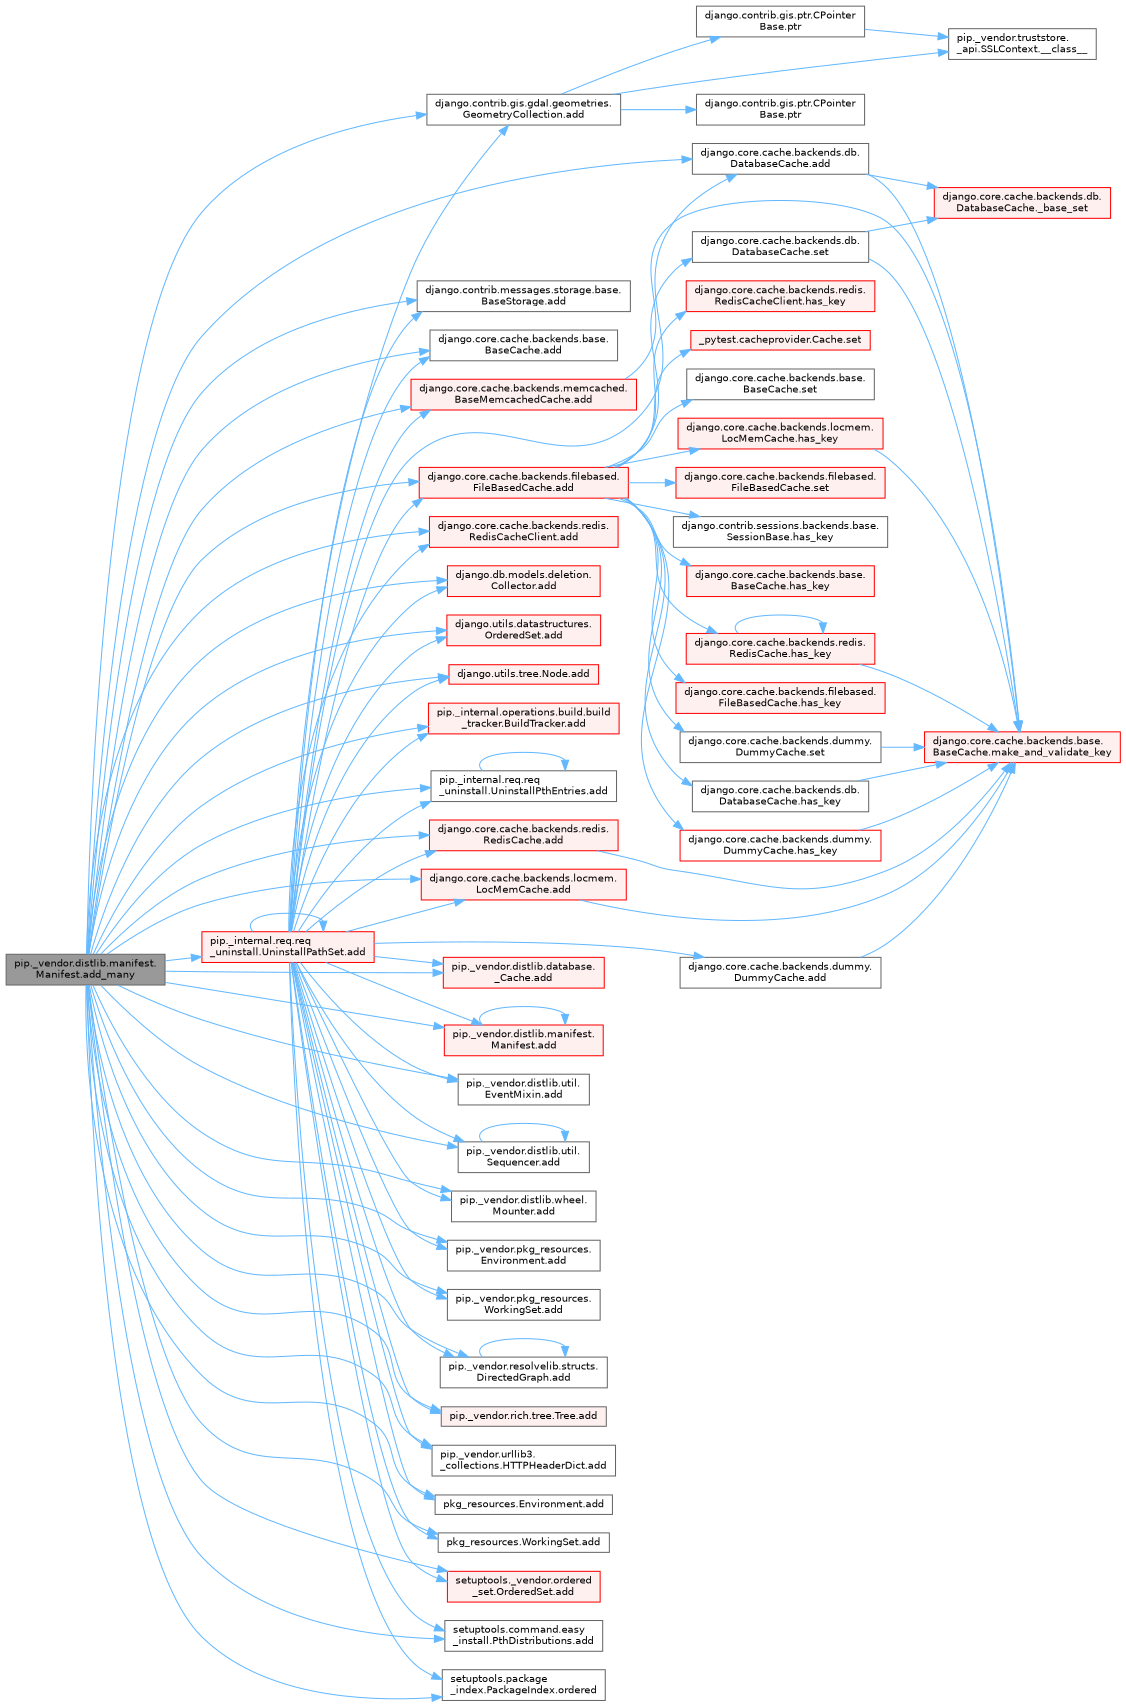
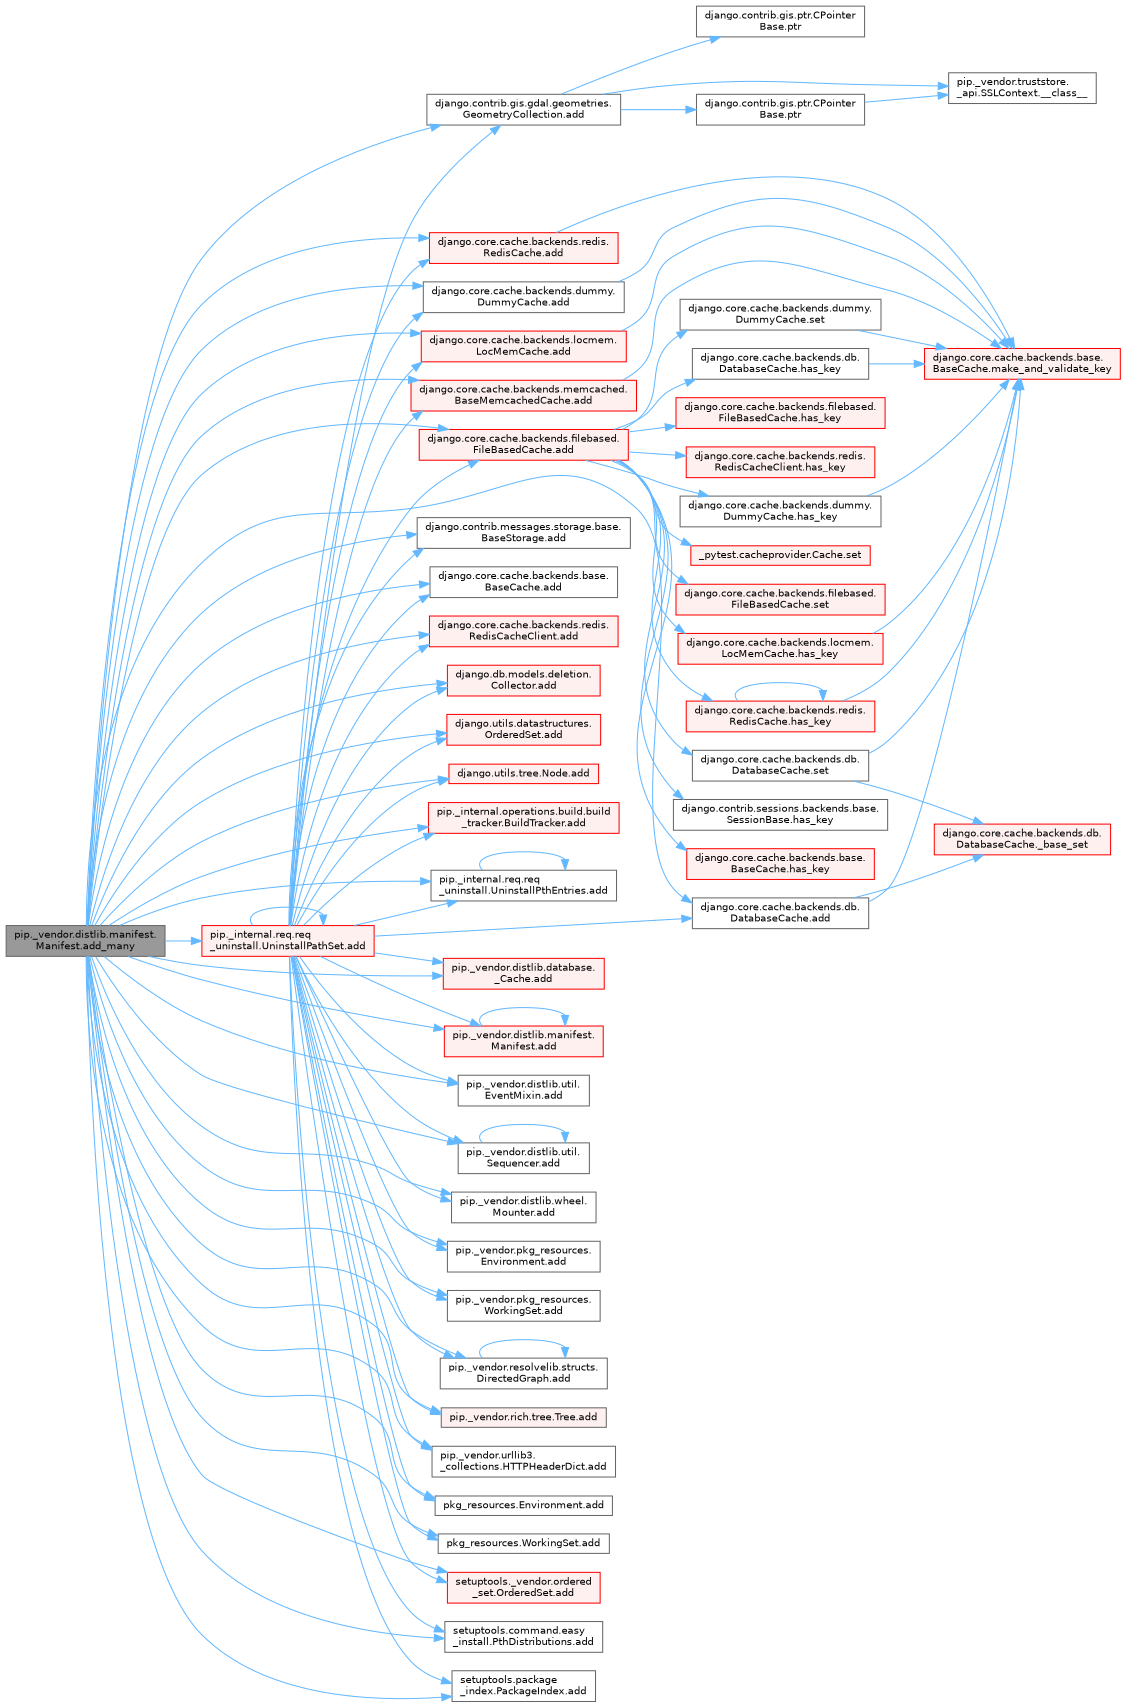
(781, 384) -> none
none -> (135, 519)
(781, 846) -> (781, 511)
(524, 1685) -> (524, 1686)
